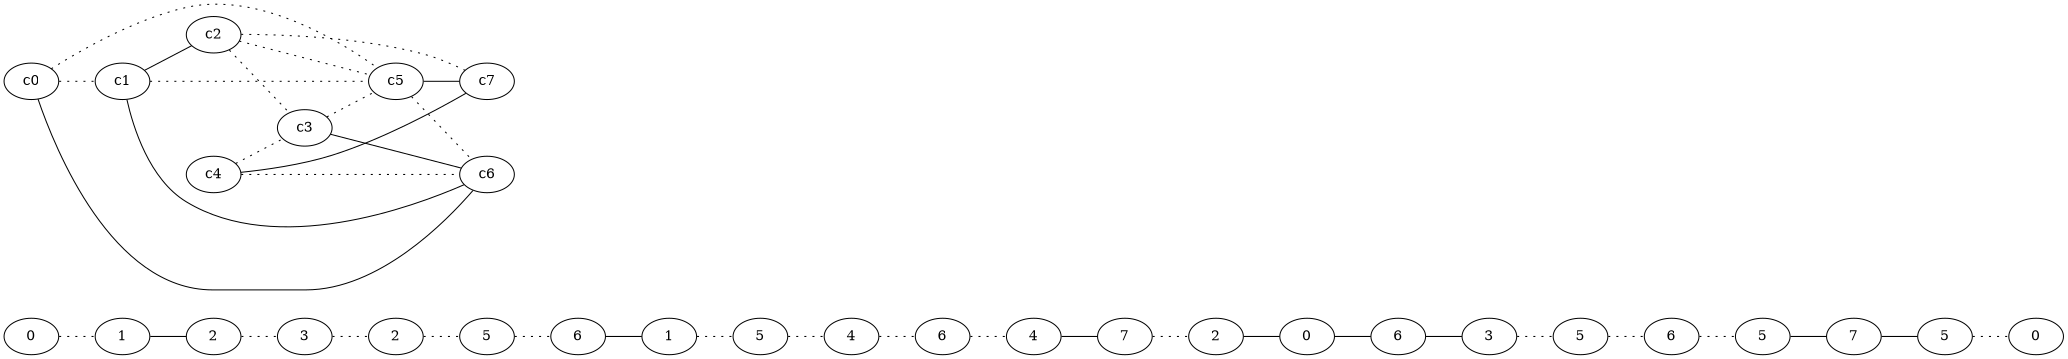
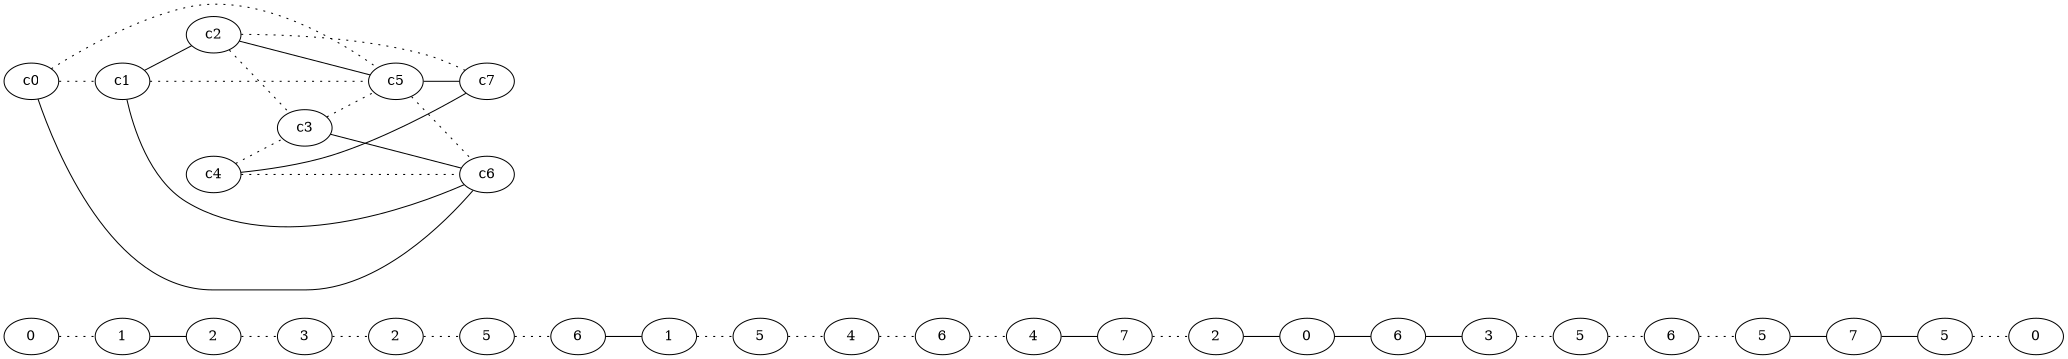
(305, 58) -> (305, 58)
